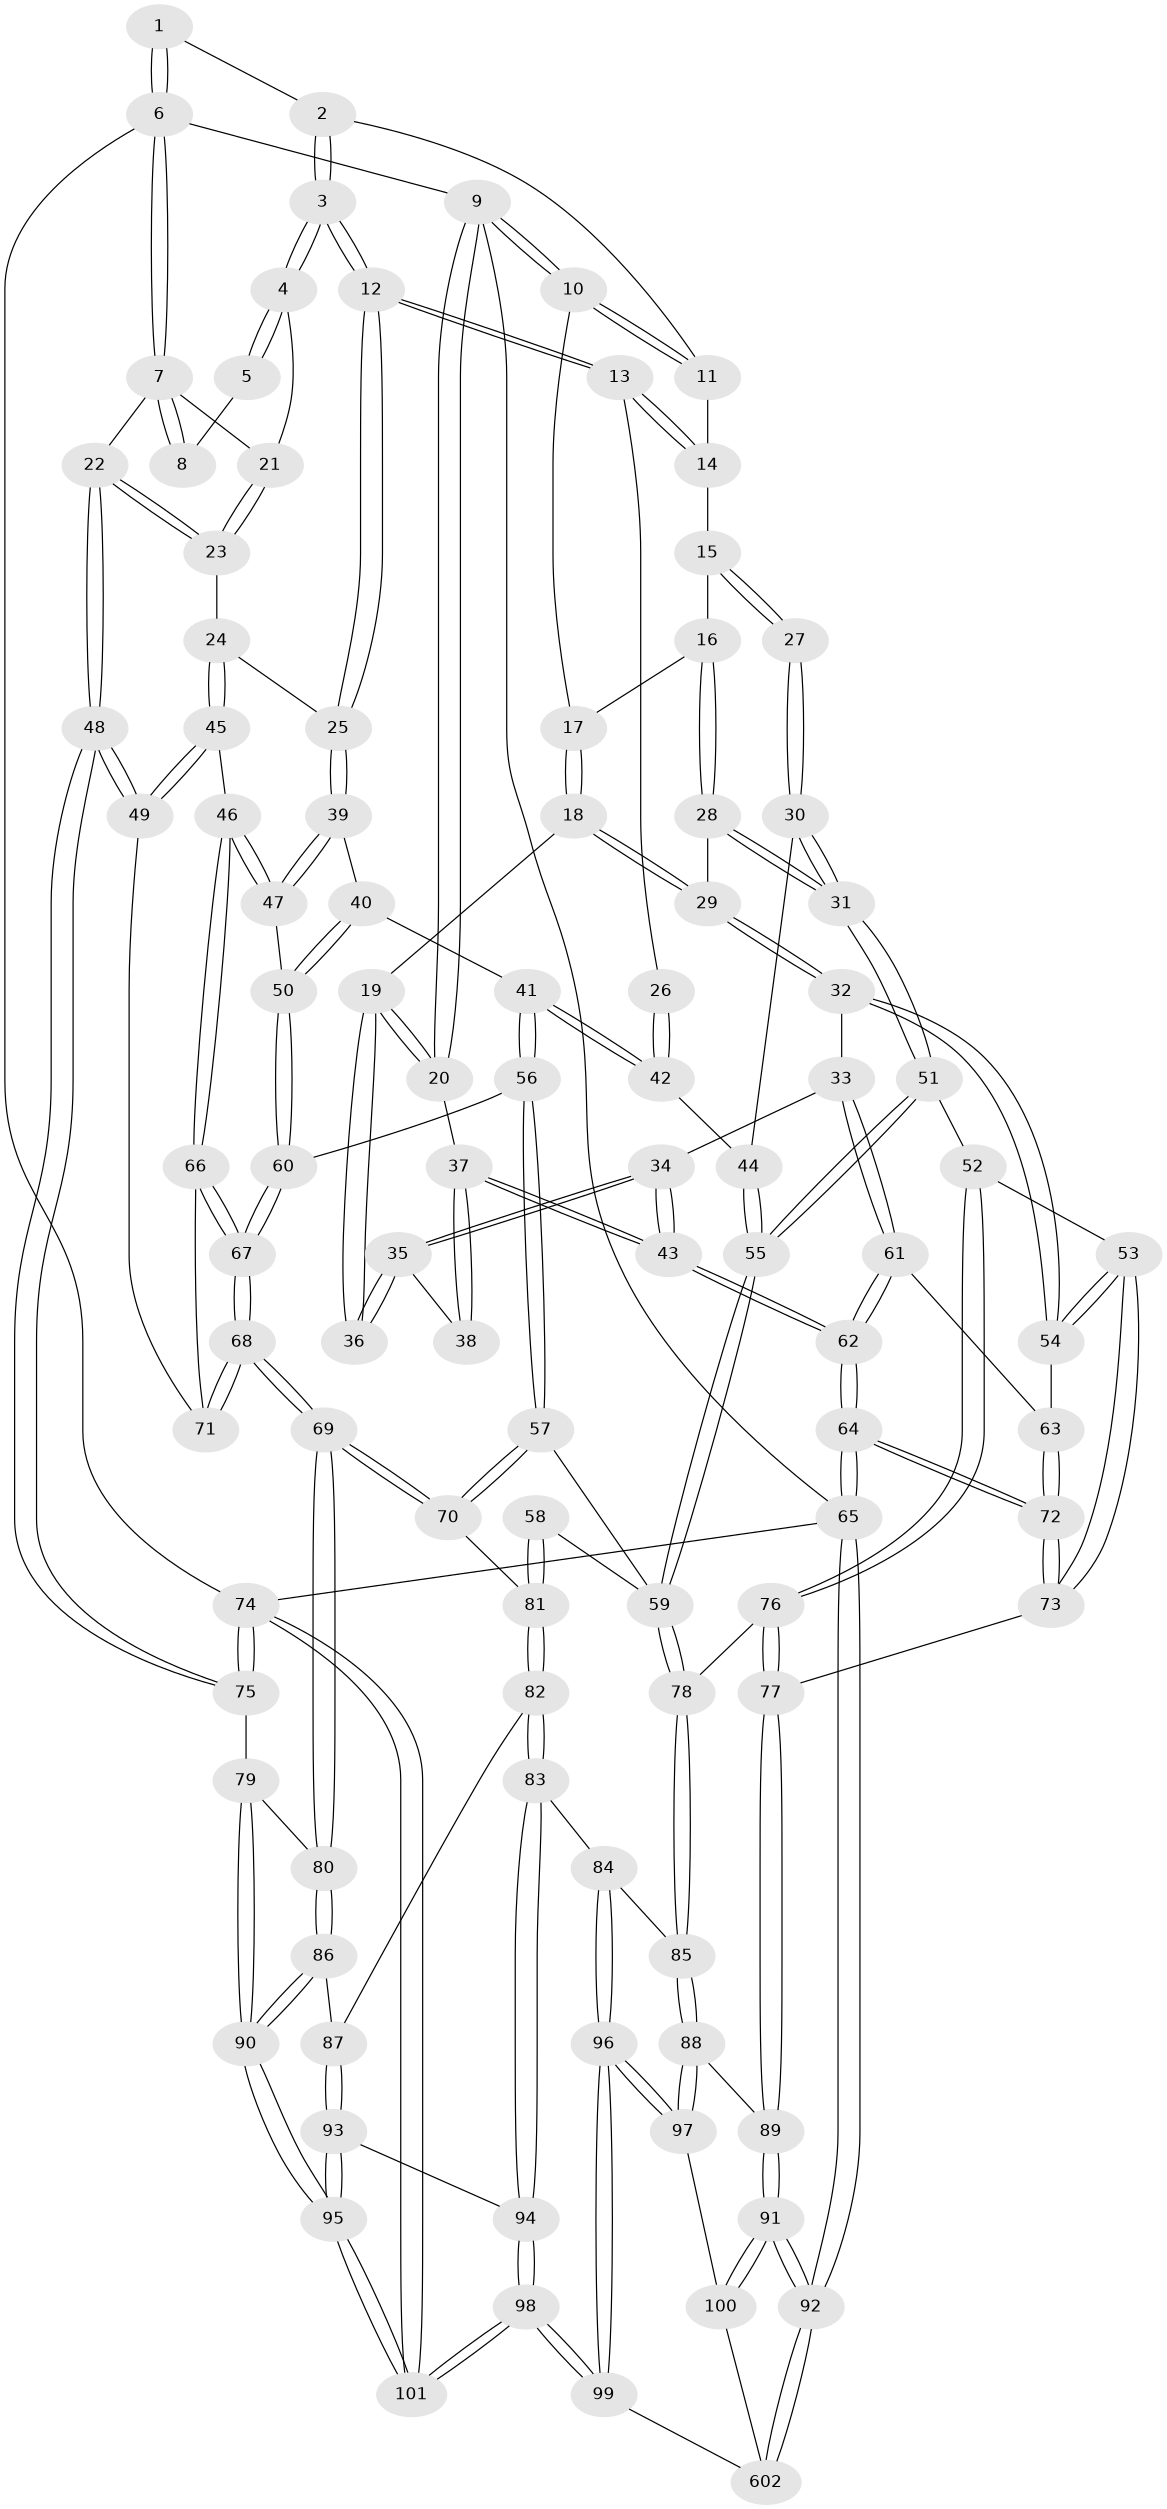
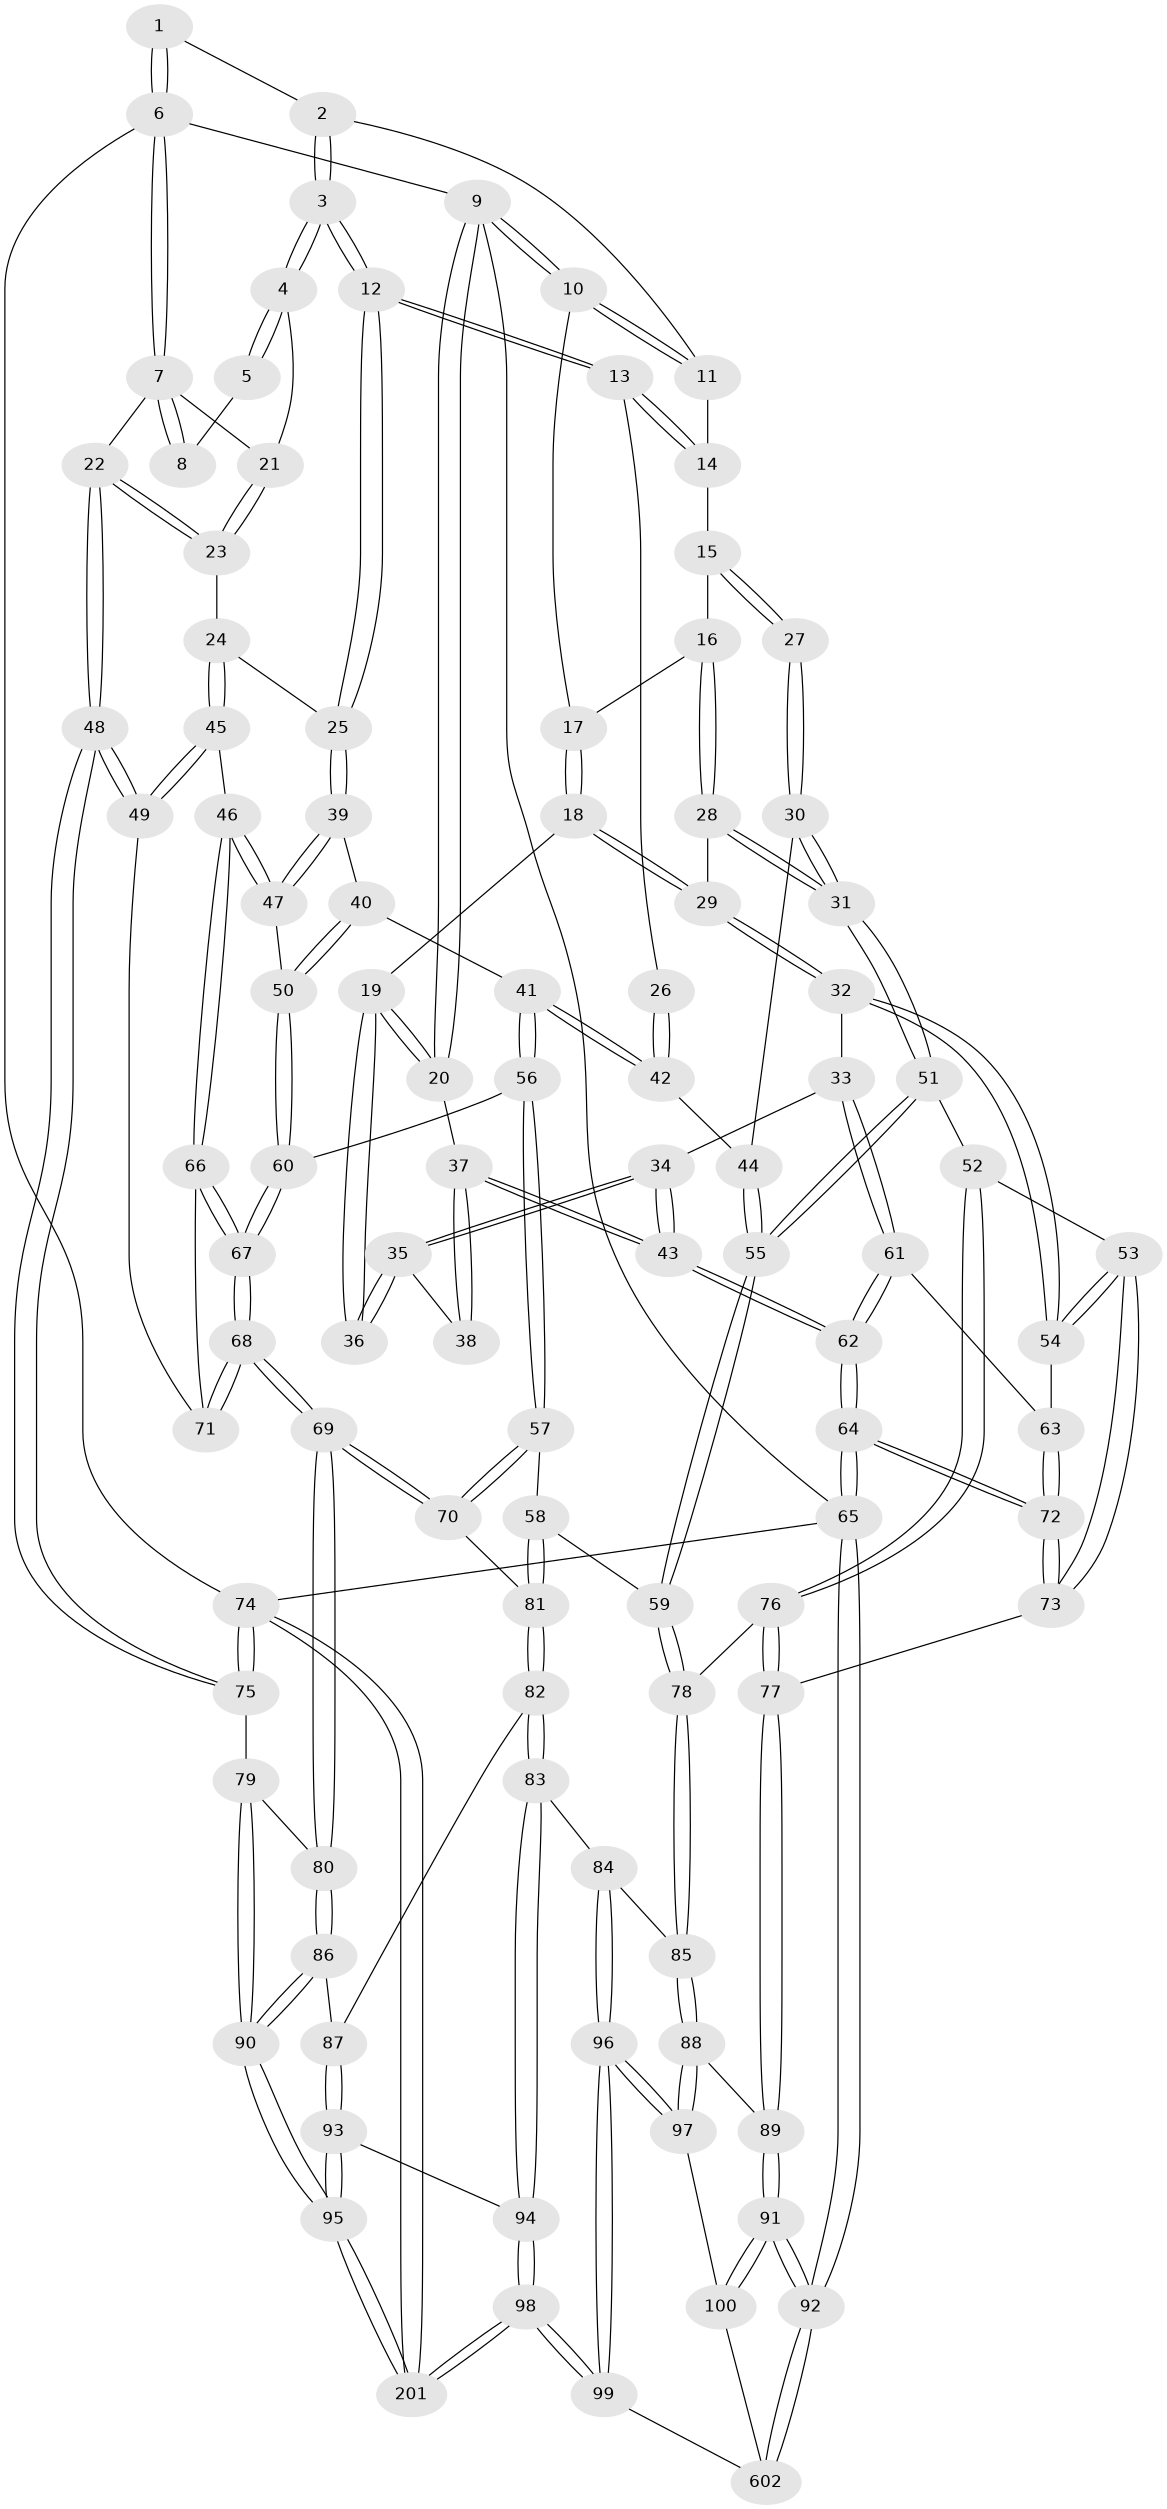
(600, 1518) -> (538, 1474)
(412, 2395) -> (412, 2395)
